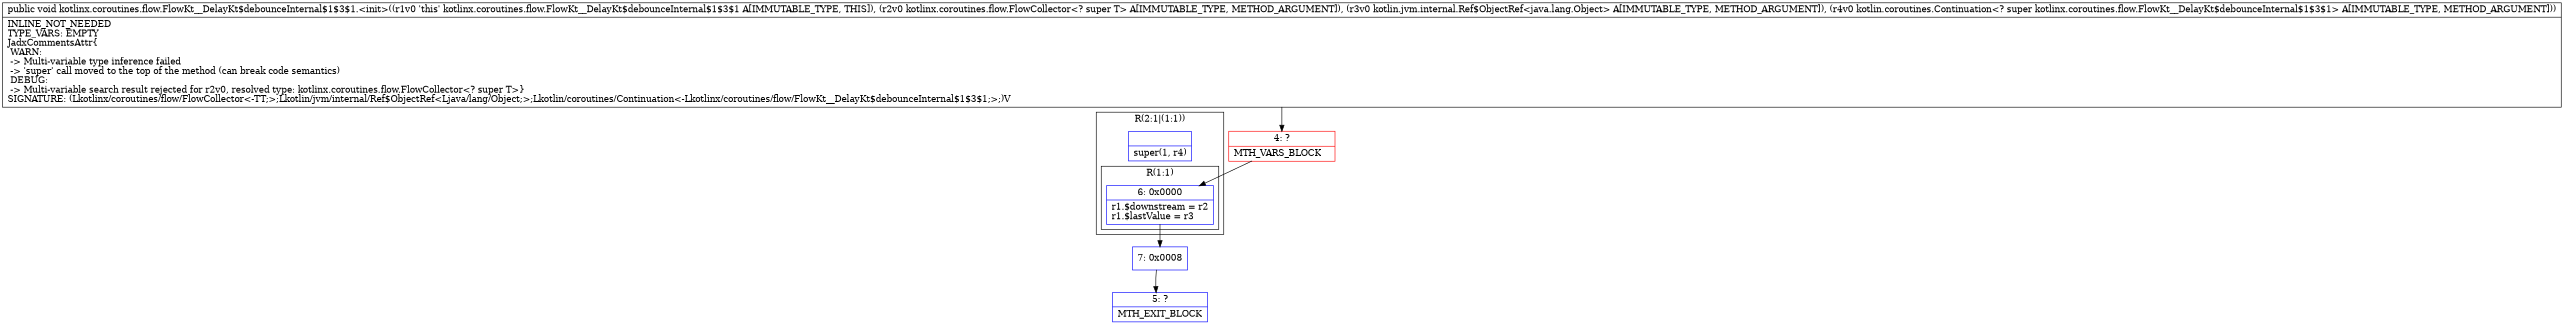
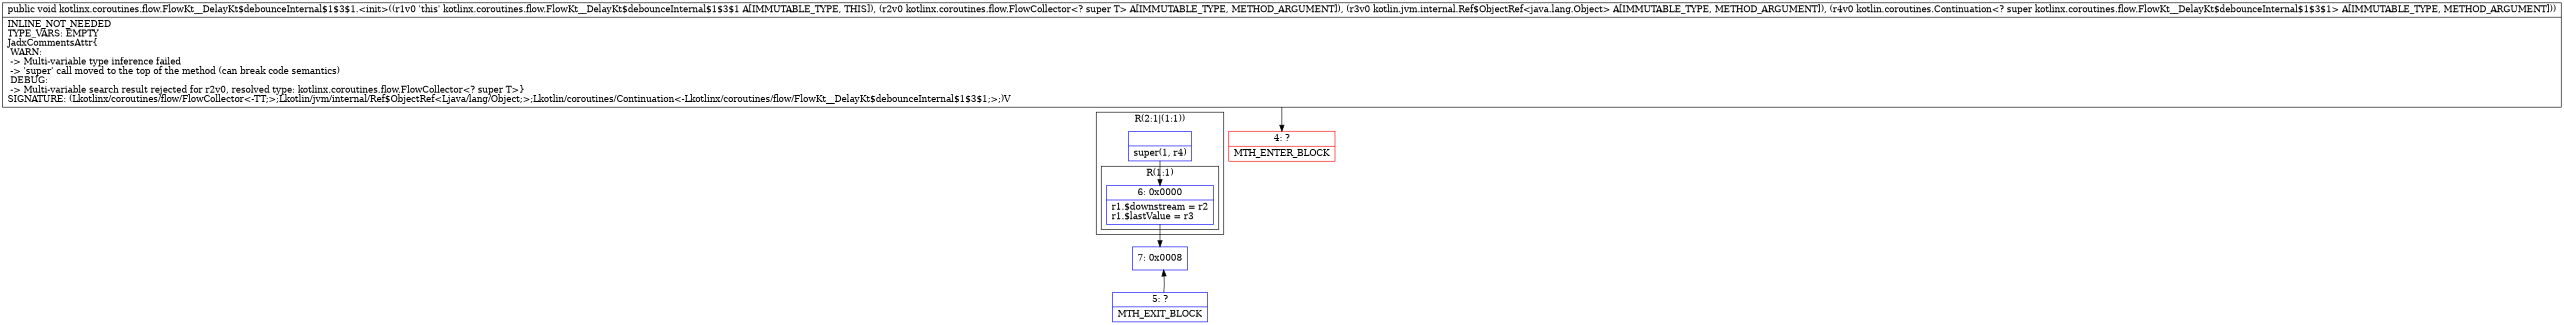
(1278, 153) -> (1282, 153)
(1228, 172) -> (1160, 170)
(1156, 278) -> (1164, 284)
